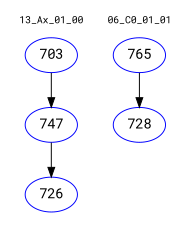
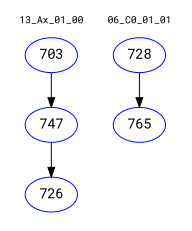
(139, 85) -> (139, 85)
